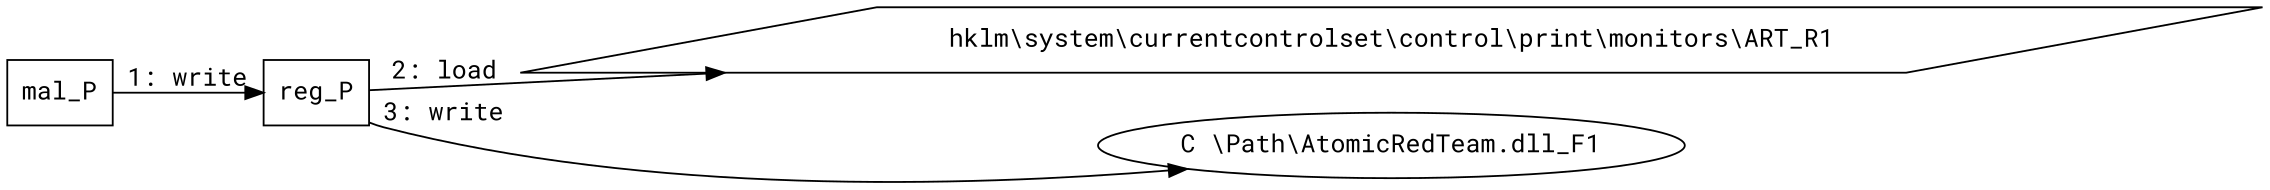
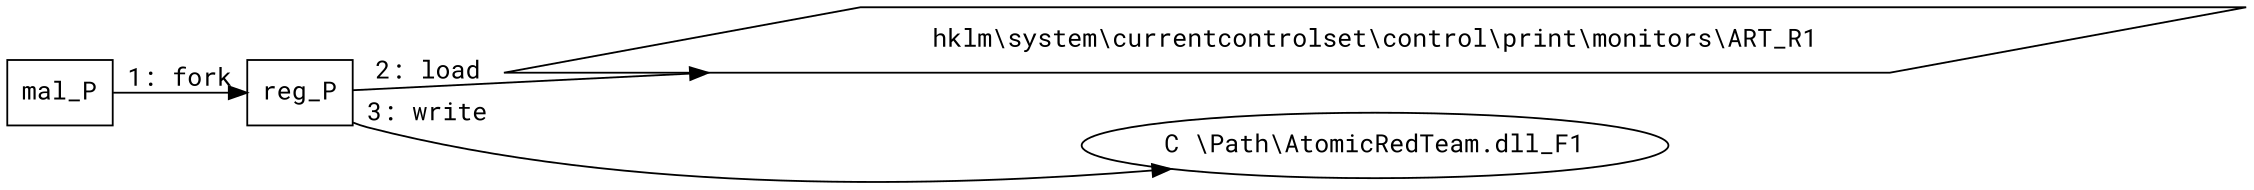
(188, 79) -> (180, 79)
